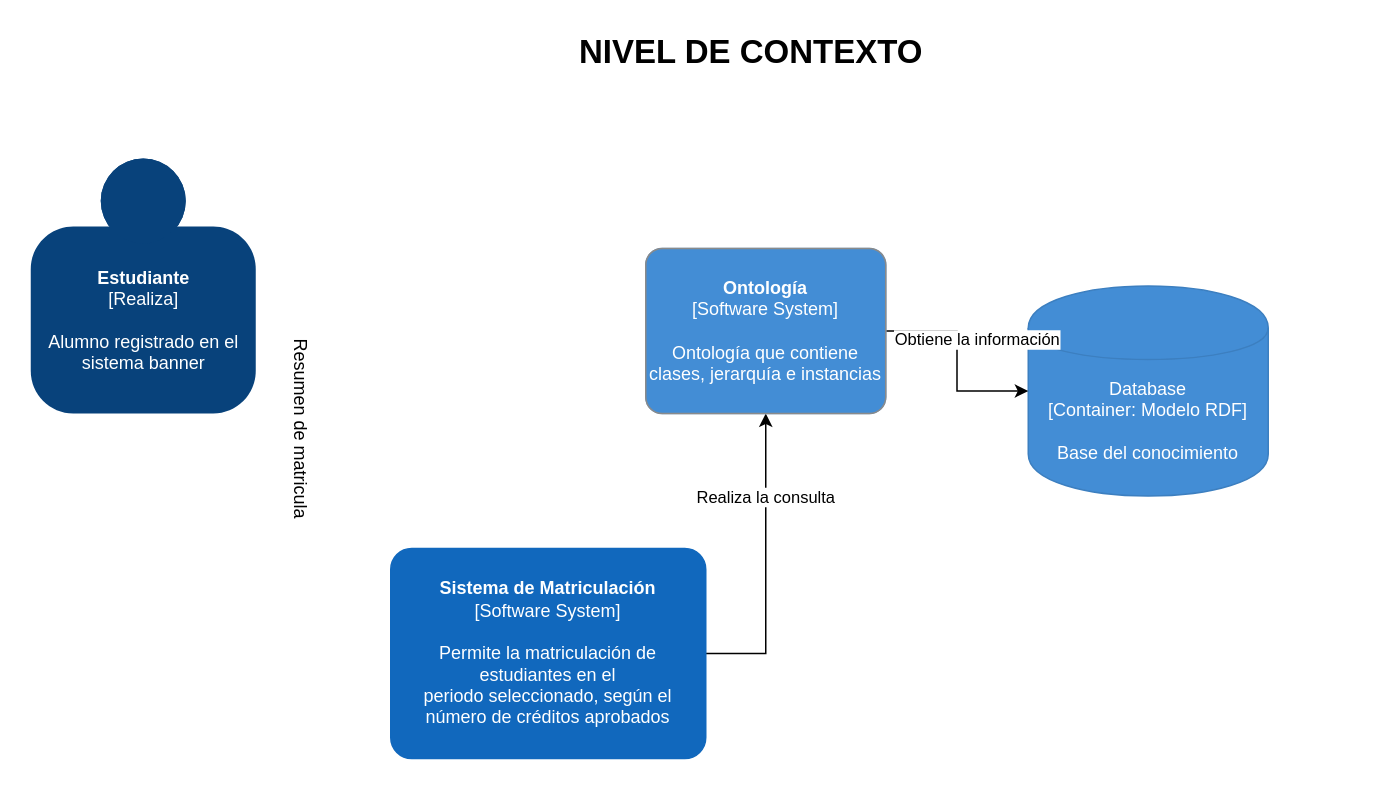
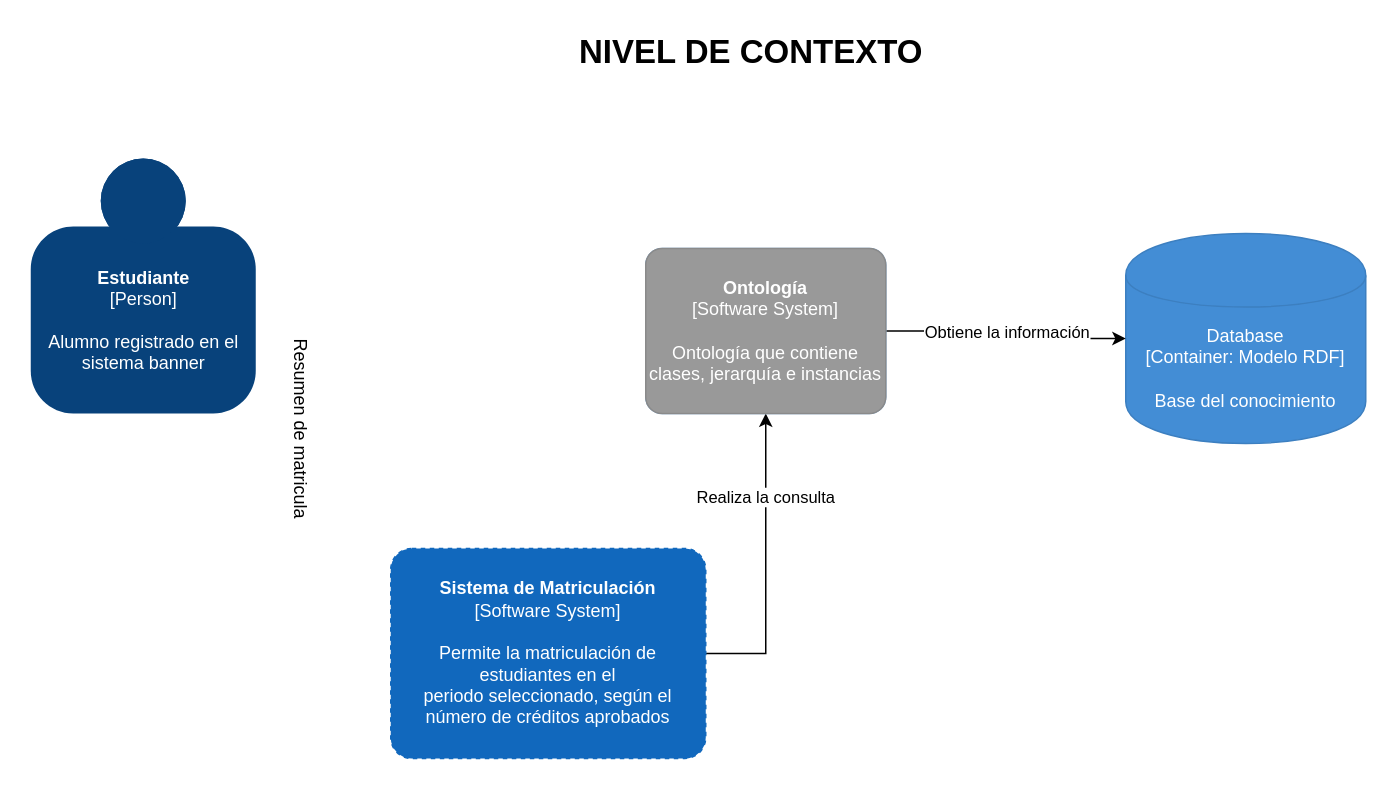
(144, 320) -> (144, 320)
(766, 331) -> (766, 331)
(1148, 391) -> (1246, 338)
(548, 653) -> (548, 653)
